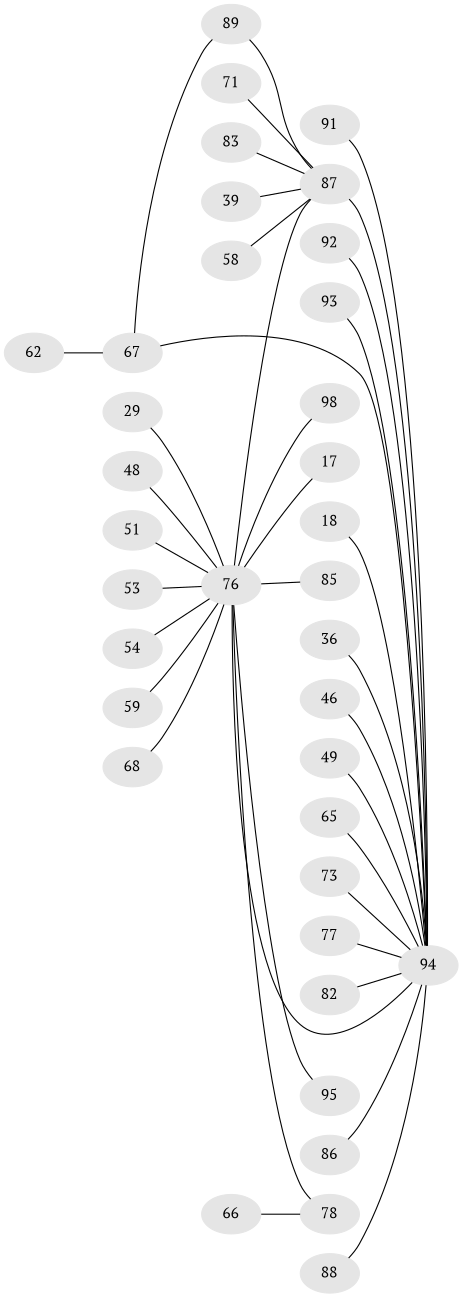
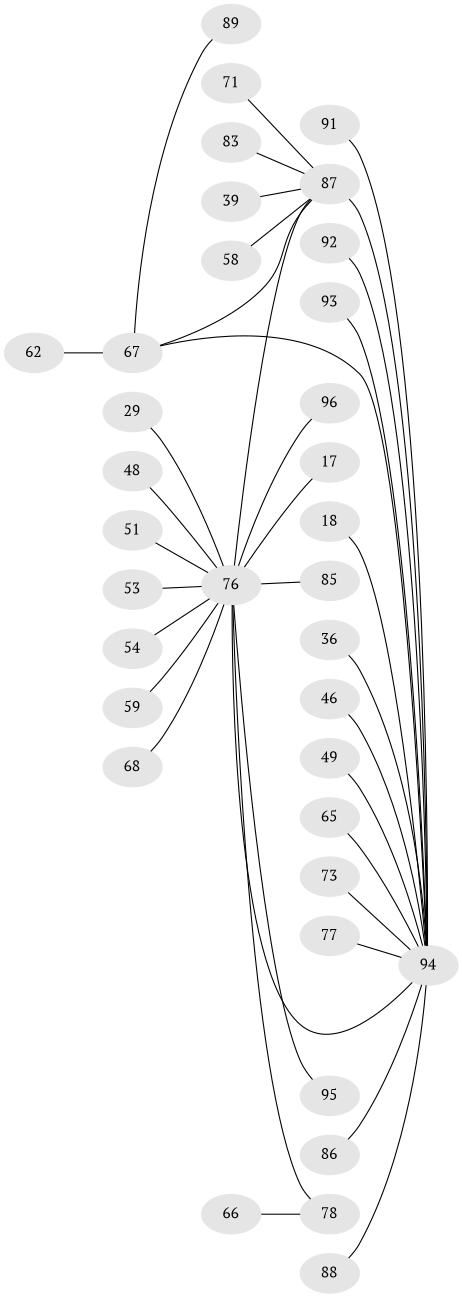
(281, 104) -> (257, 294)
(330, 403) -> (330, 403)
(330, 995) -> none
